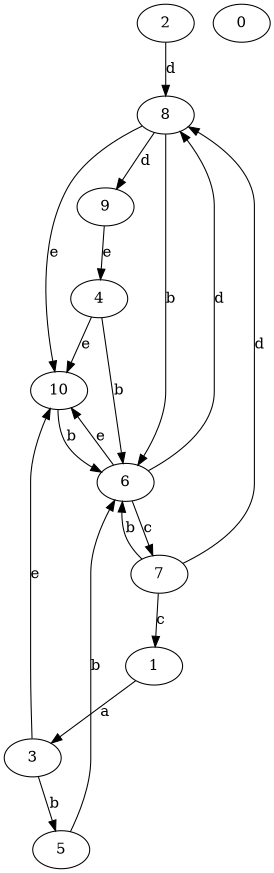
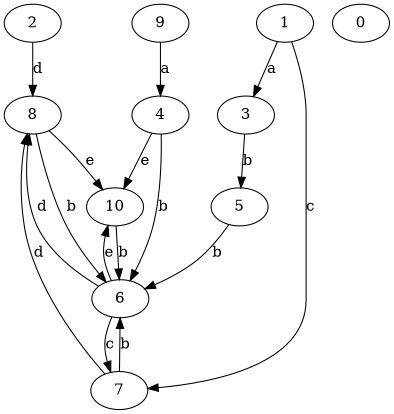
(138, 156) -> none
(107, 253) -> (165, 69)
(31, 578) -> none
(157, 615) -> (306, 264)
